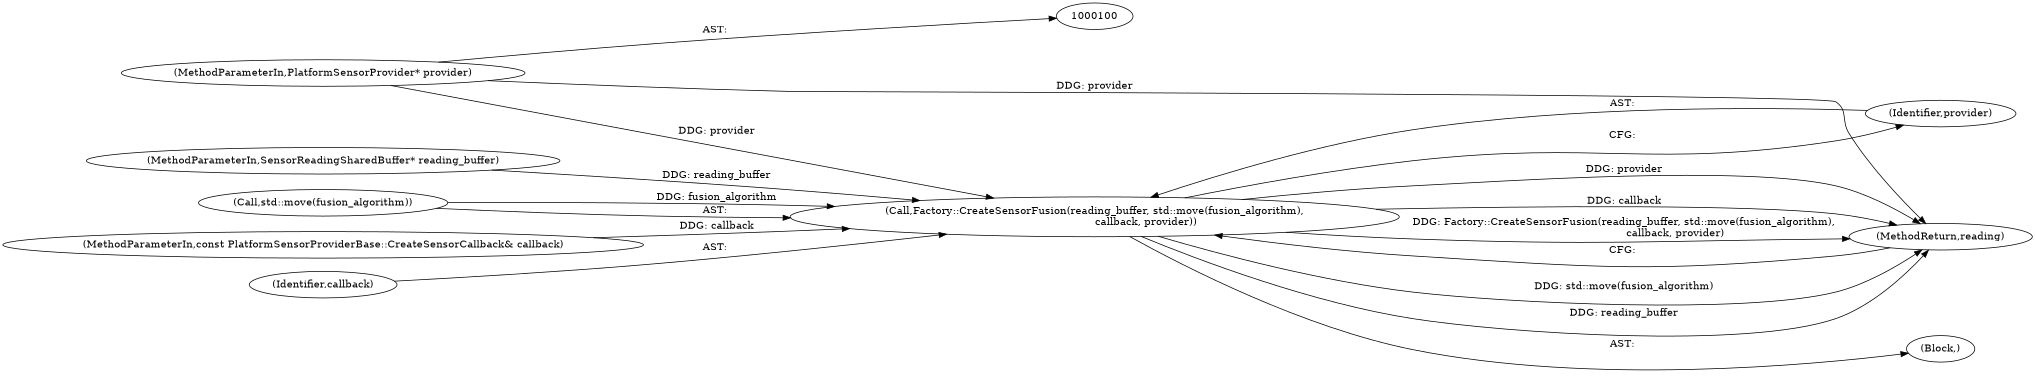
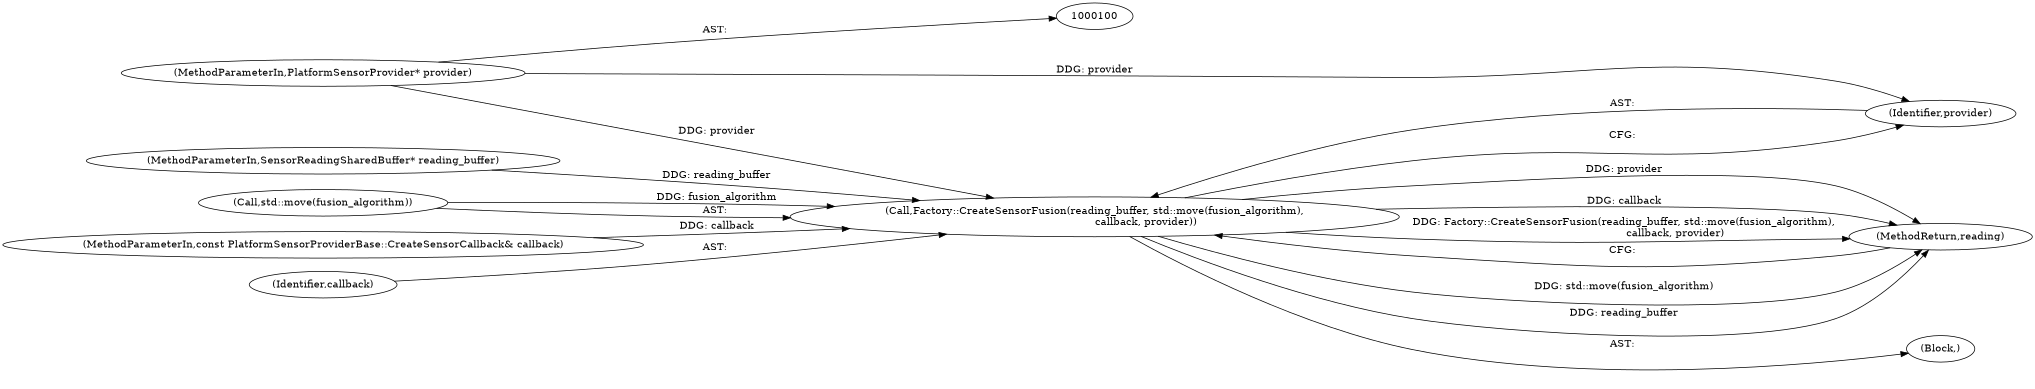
(1235, 93) -> (1215, 76)
